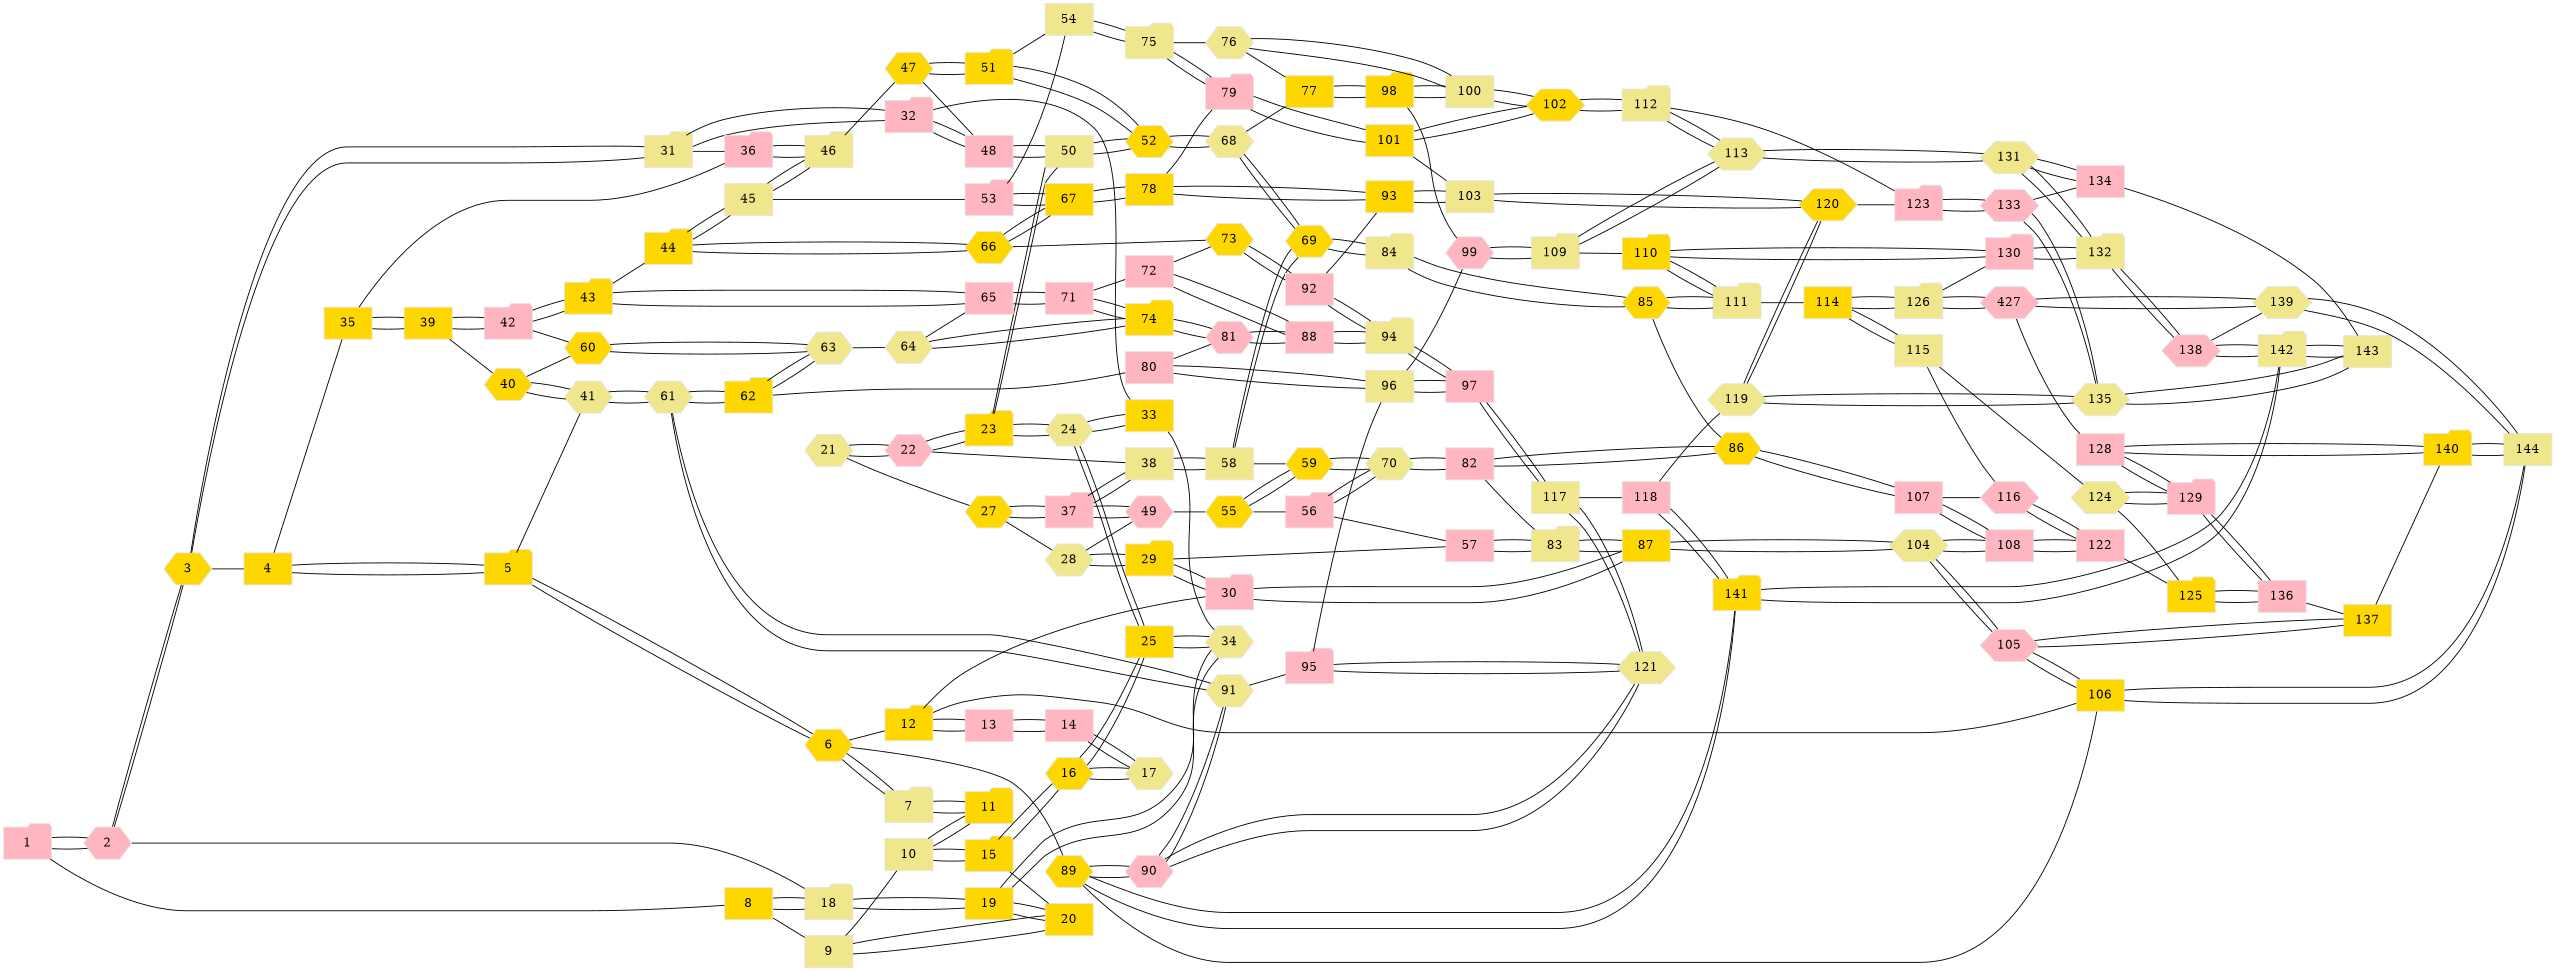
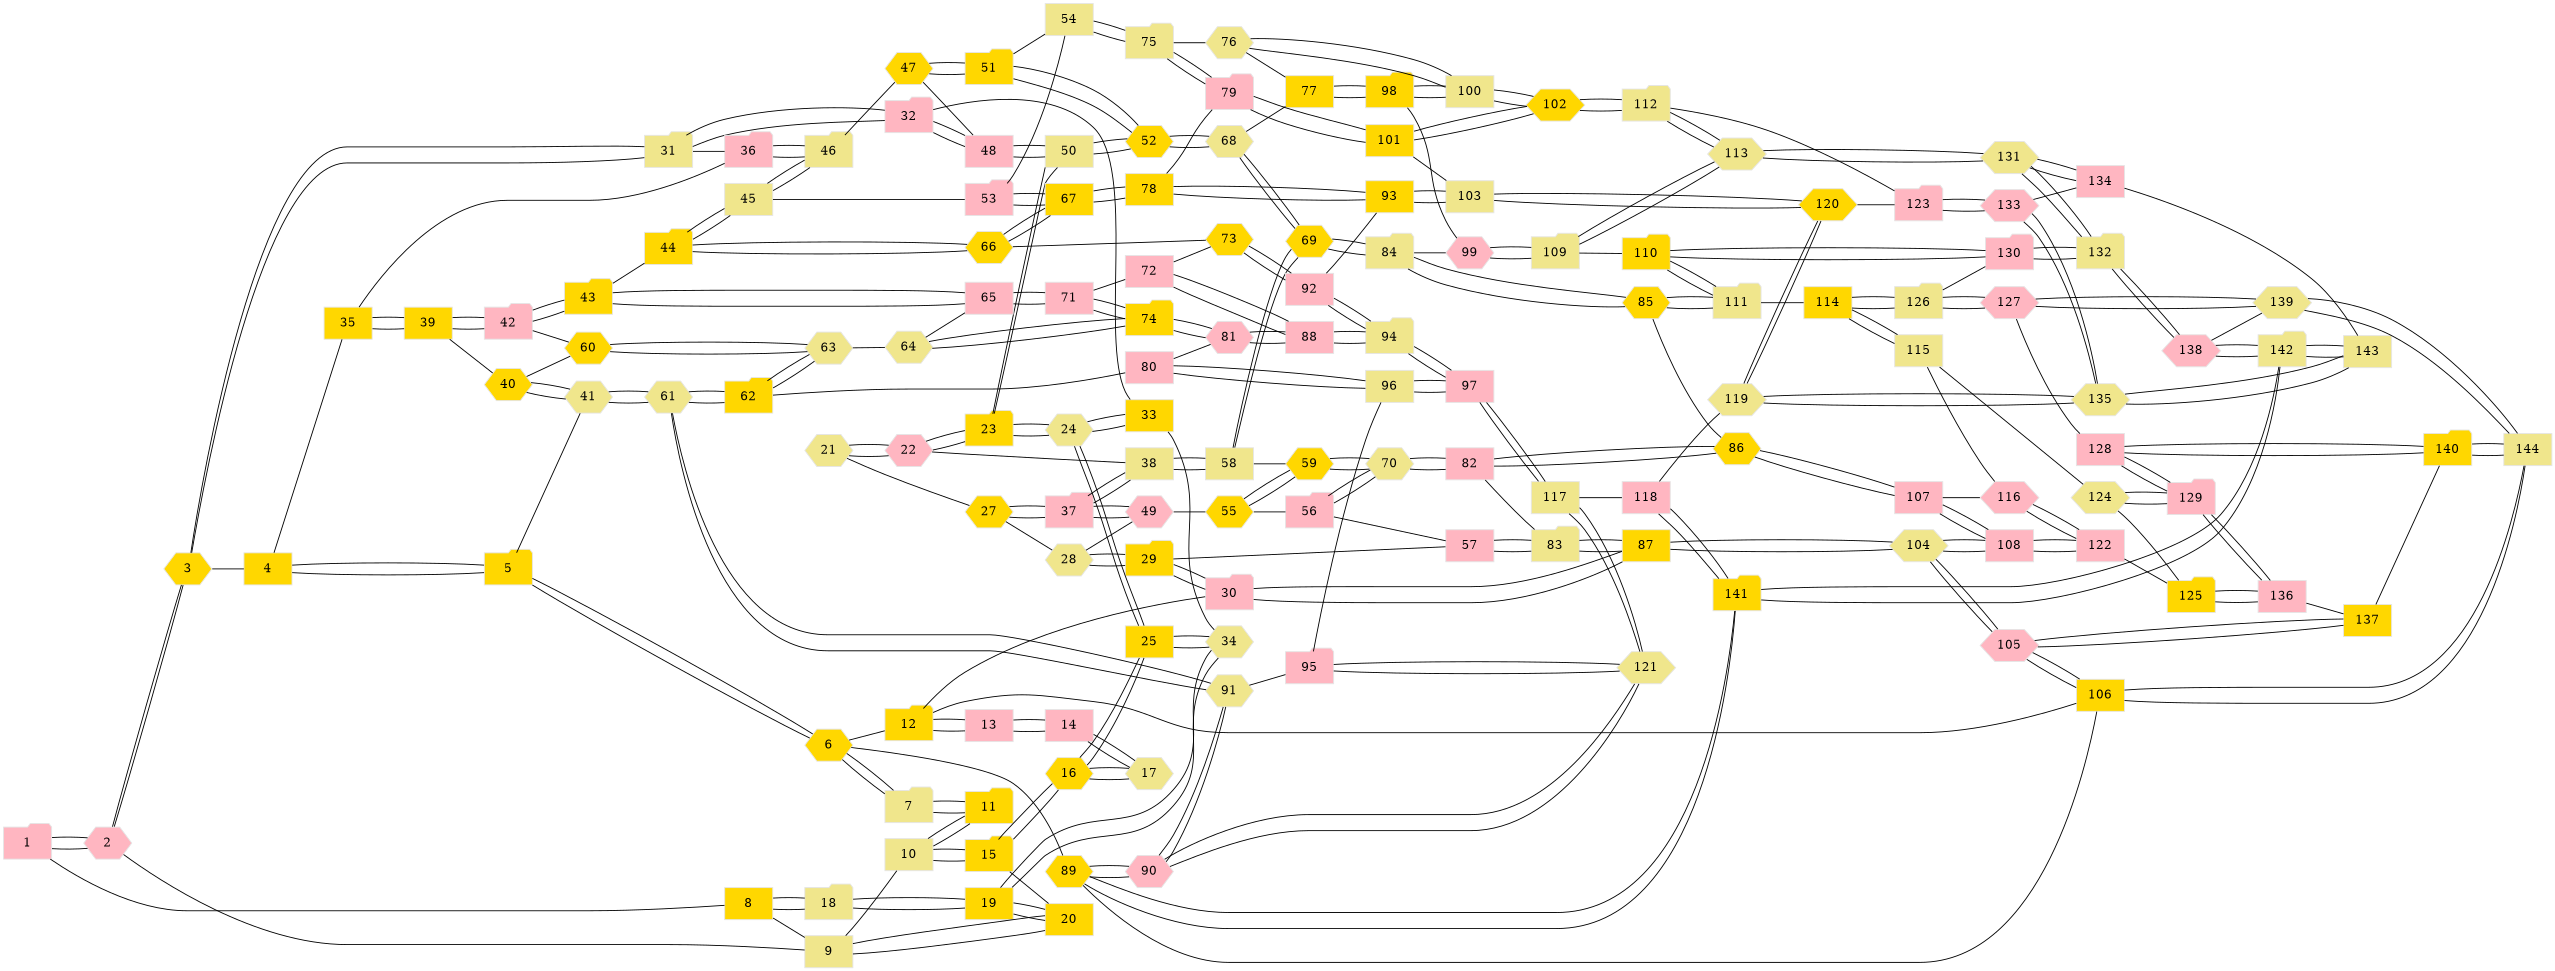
(2010, 303) -> (2010, 303)
(1438, 321) -> (1430, 253)
(473, 843) -> (454, 945)
